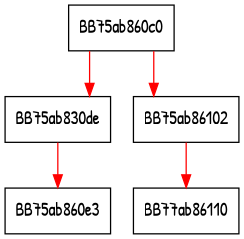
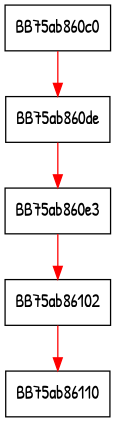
(154, 67) -> (58, 250)
(58, 119) -> (58, 119)
(186, 211) -> (58, 394)
